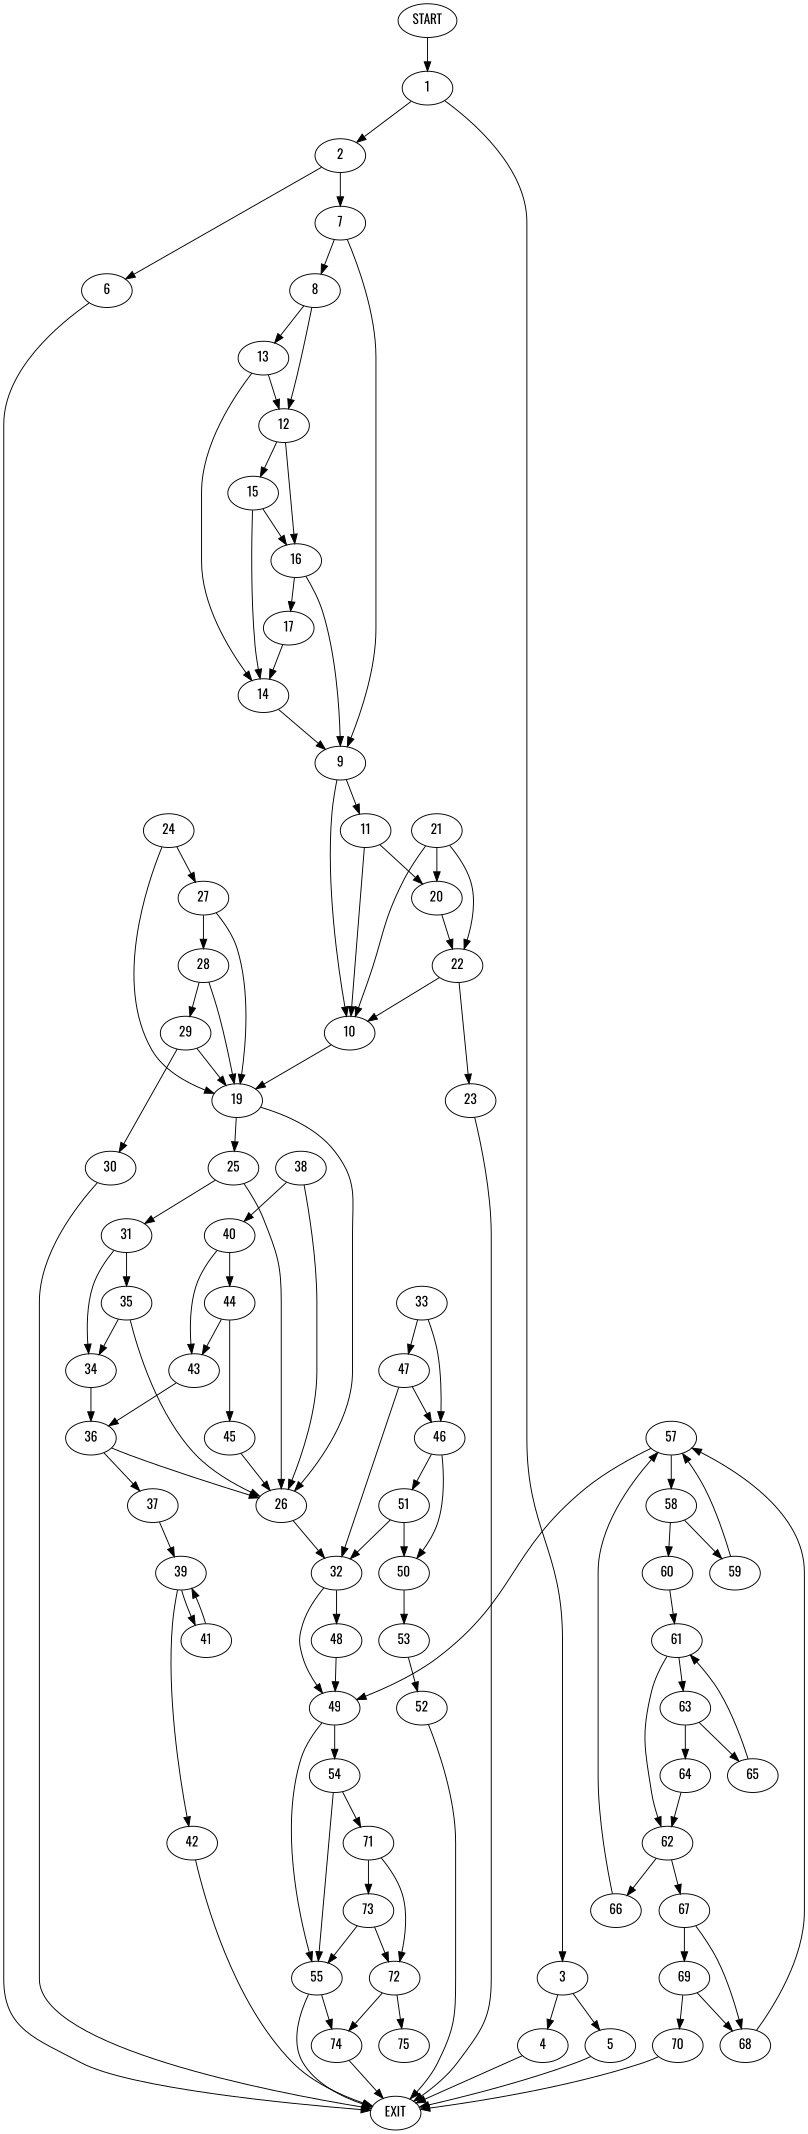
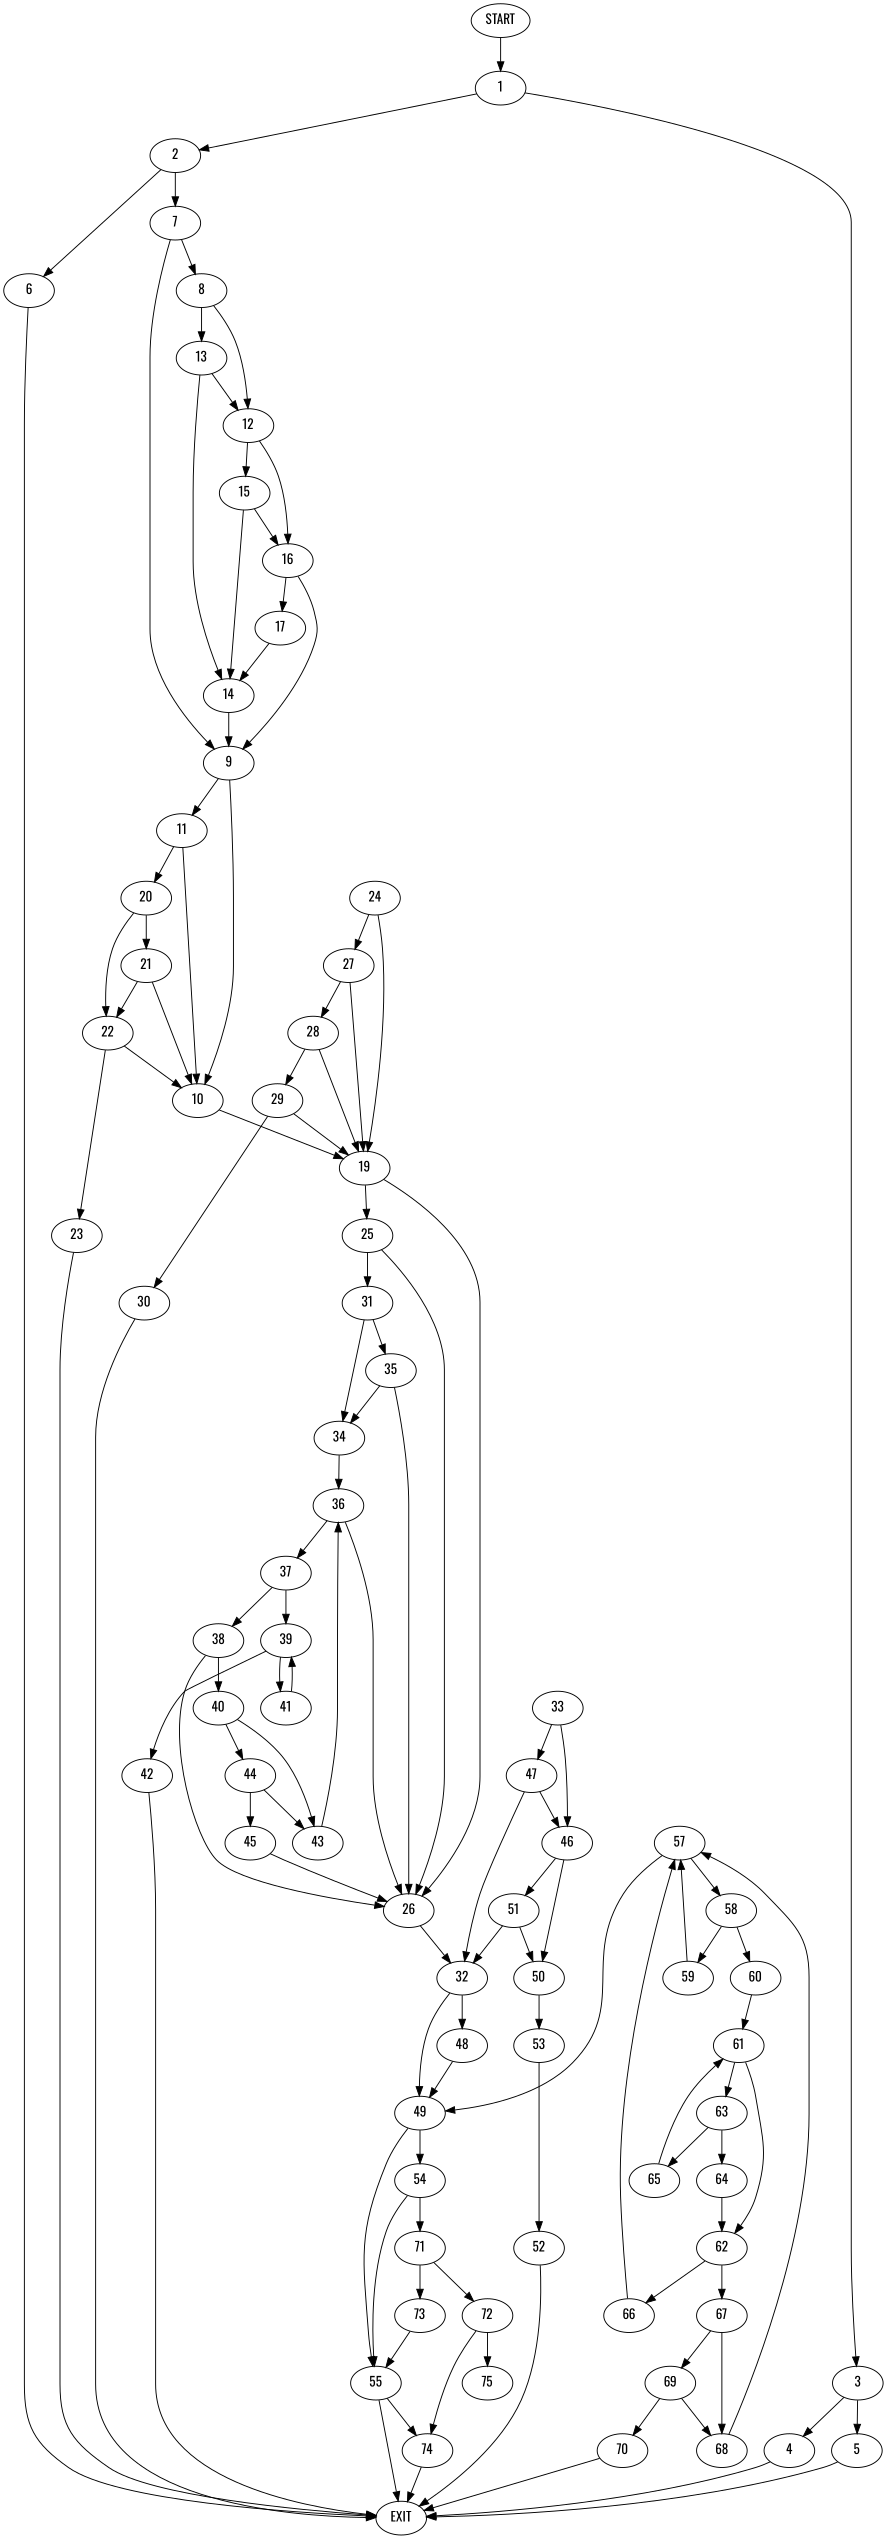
(437, 860) -> (146, 927)
none -> (256, 1604)
(380, 1940) -> none
